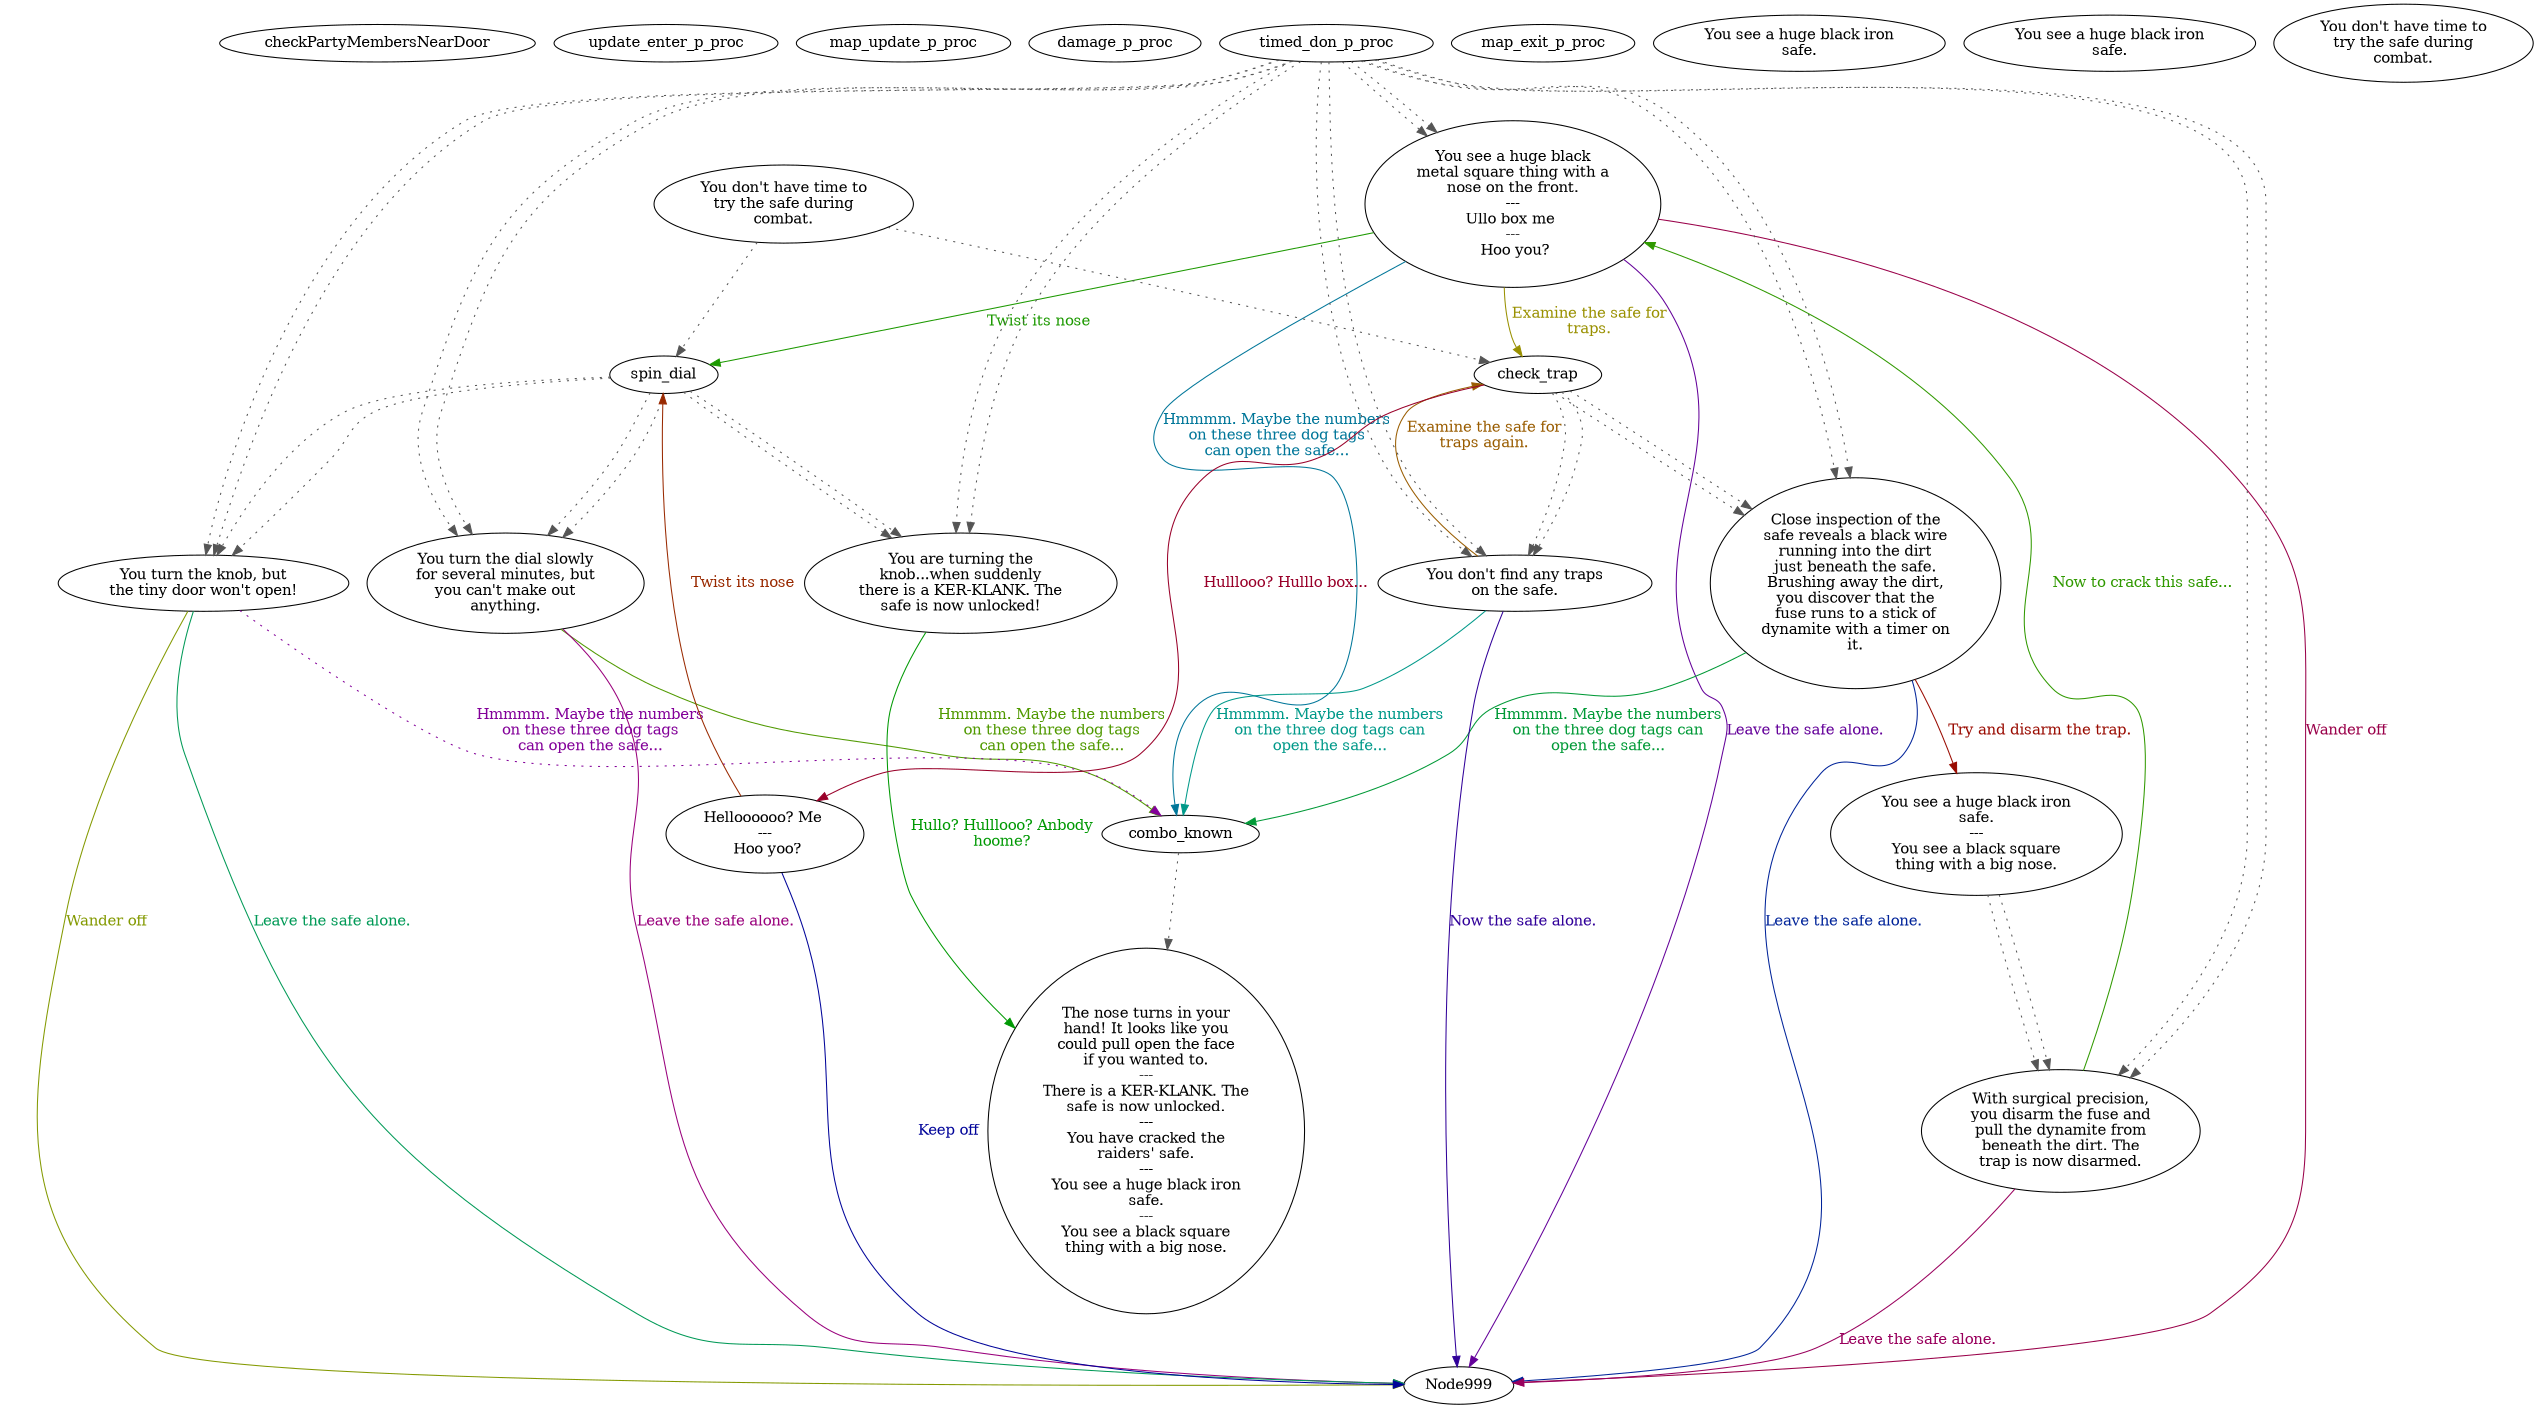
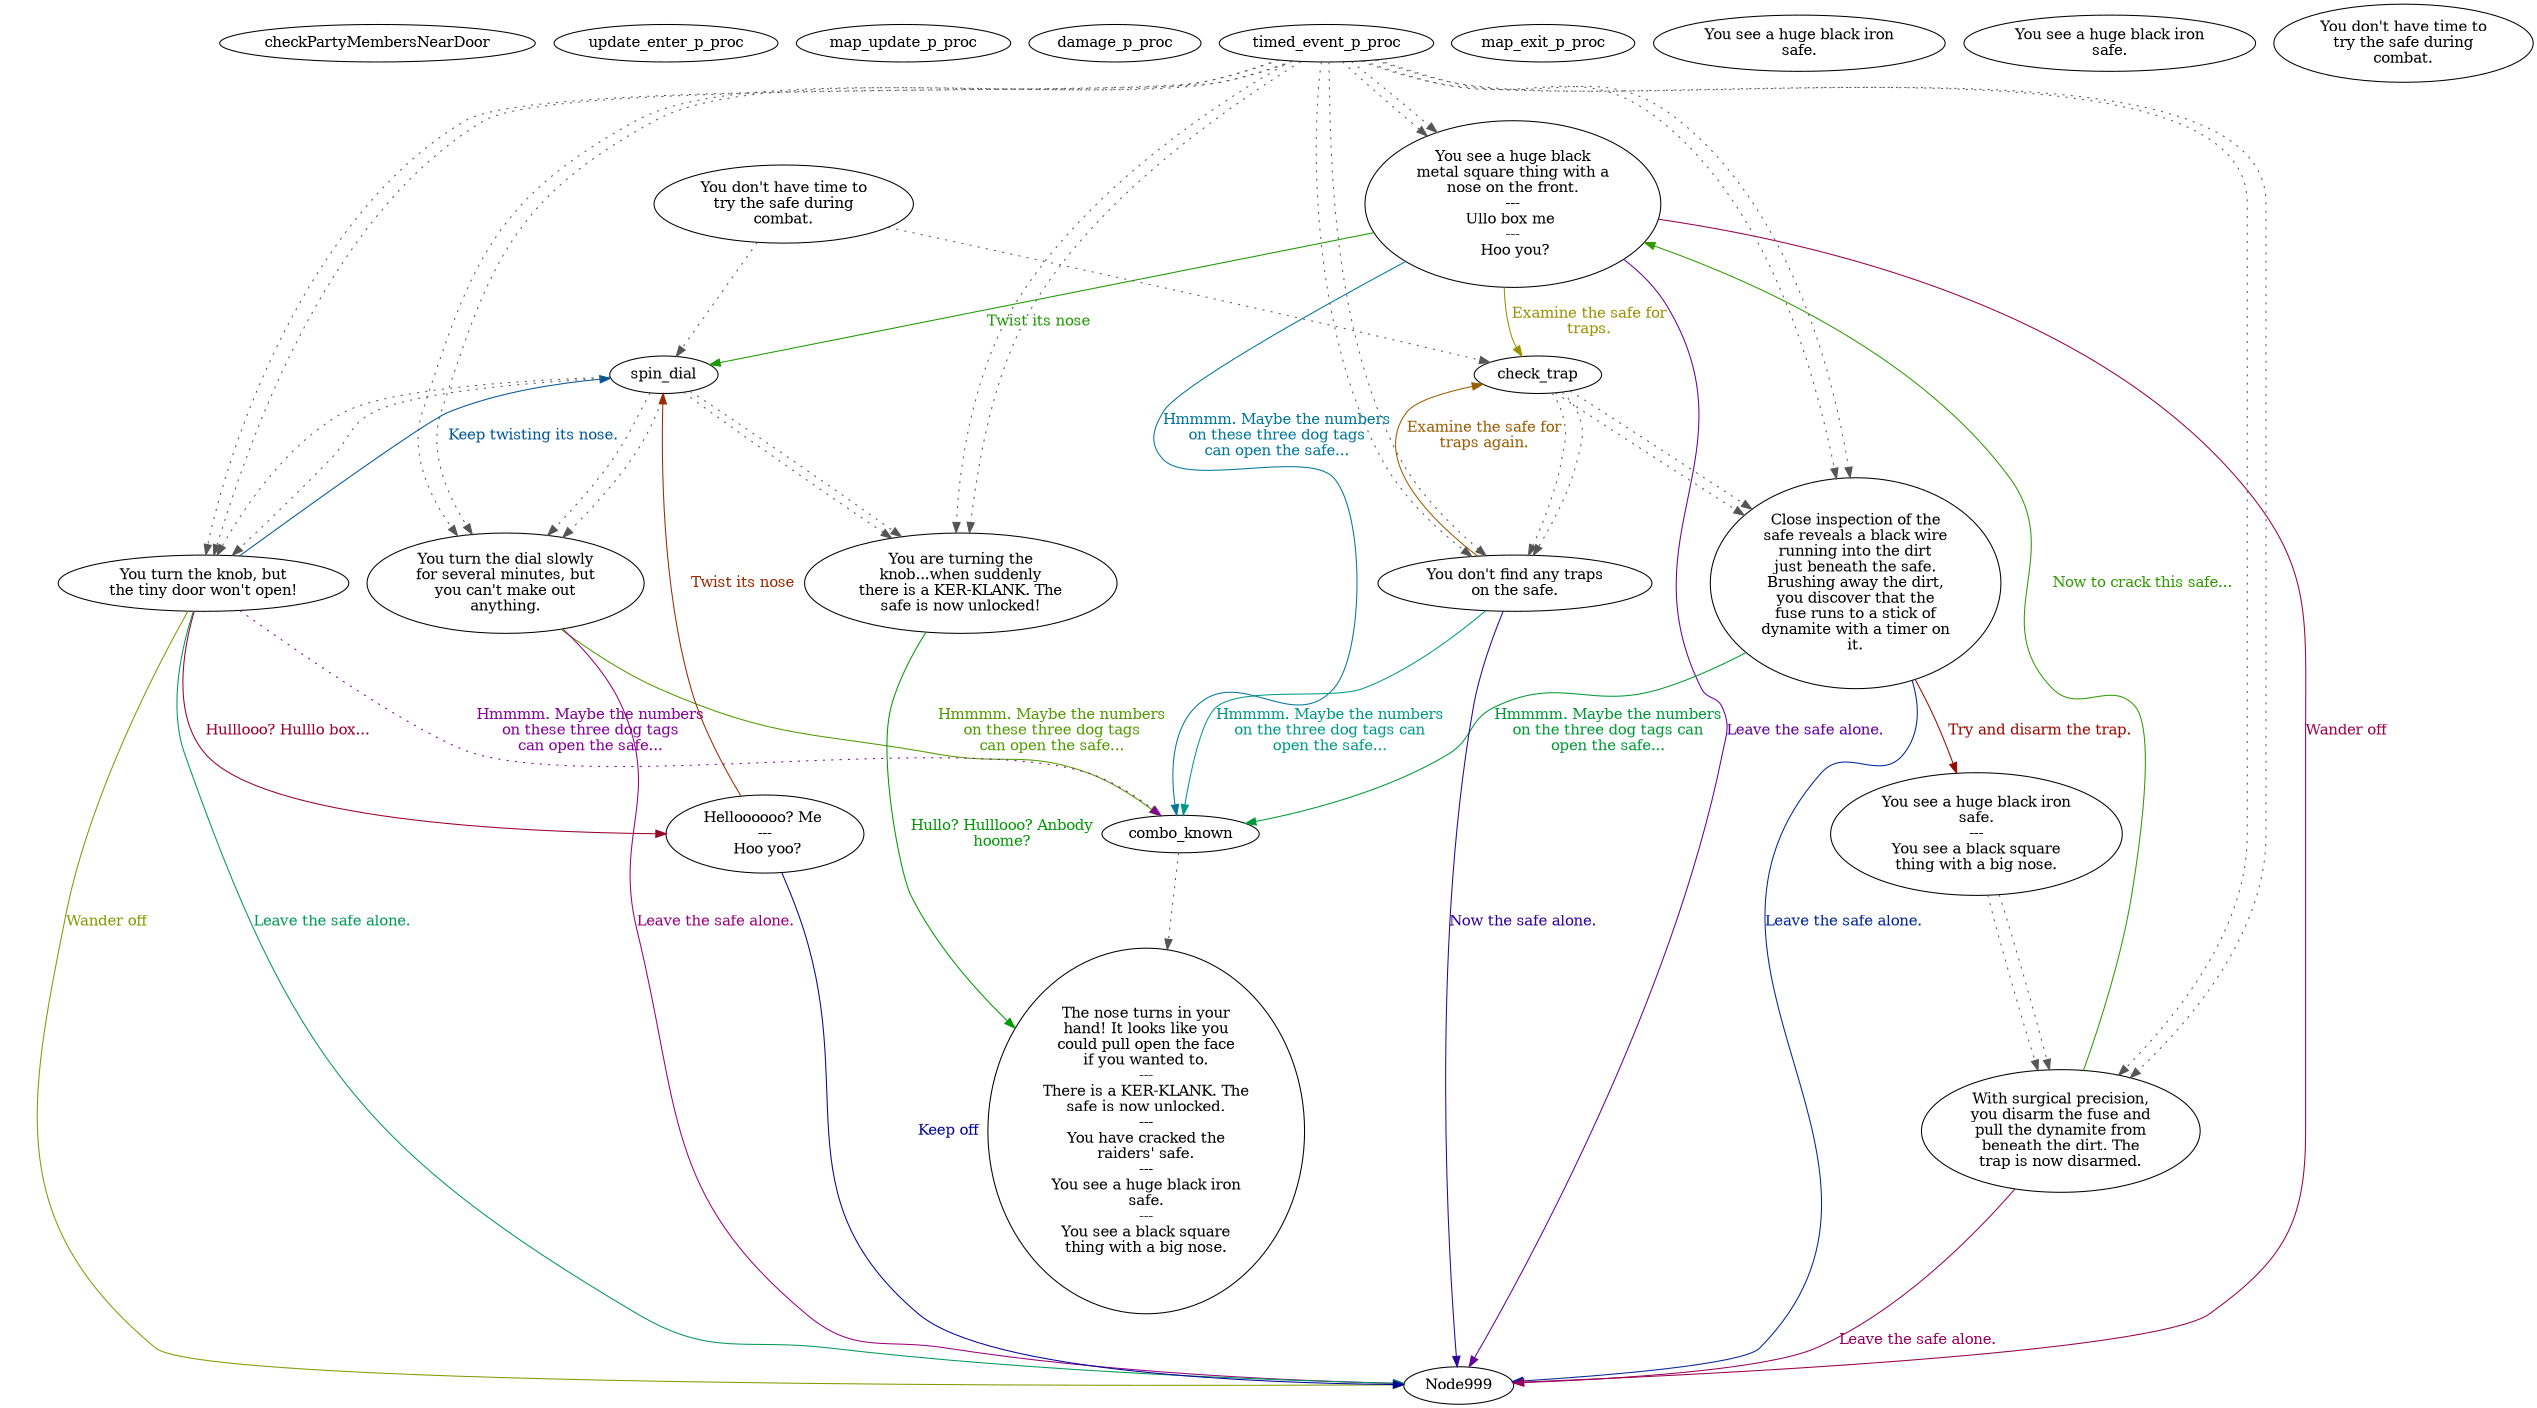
(1326, 43) -> (1326, 43)
none -> (406, 438)
(1174, 626) -> (350, 810)
